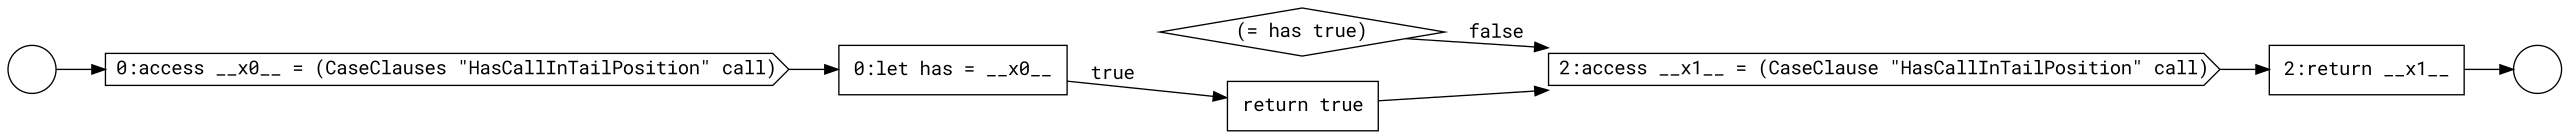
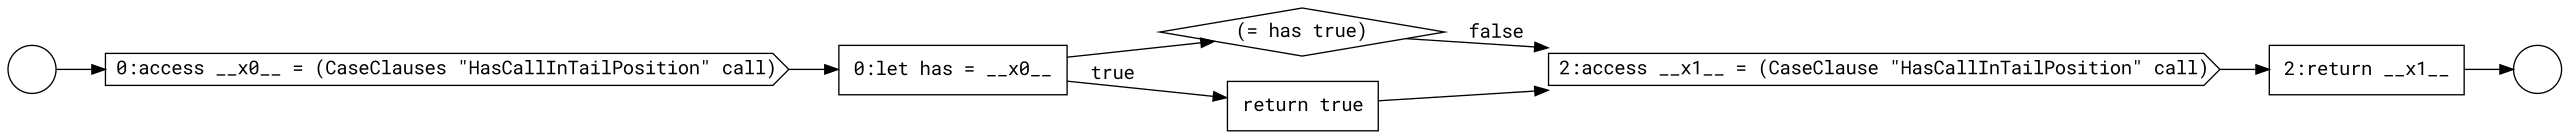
none -> (1134, 50)
